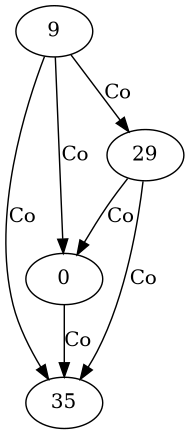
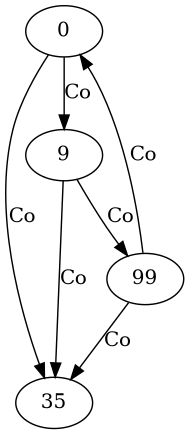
(59, 148) -> (64, 86)
(145, 155) -> (145, 279)
